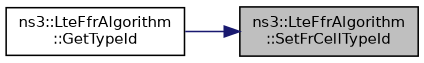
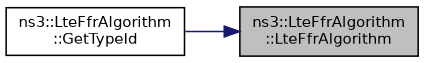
(329, 32) -> (329, 32)
